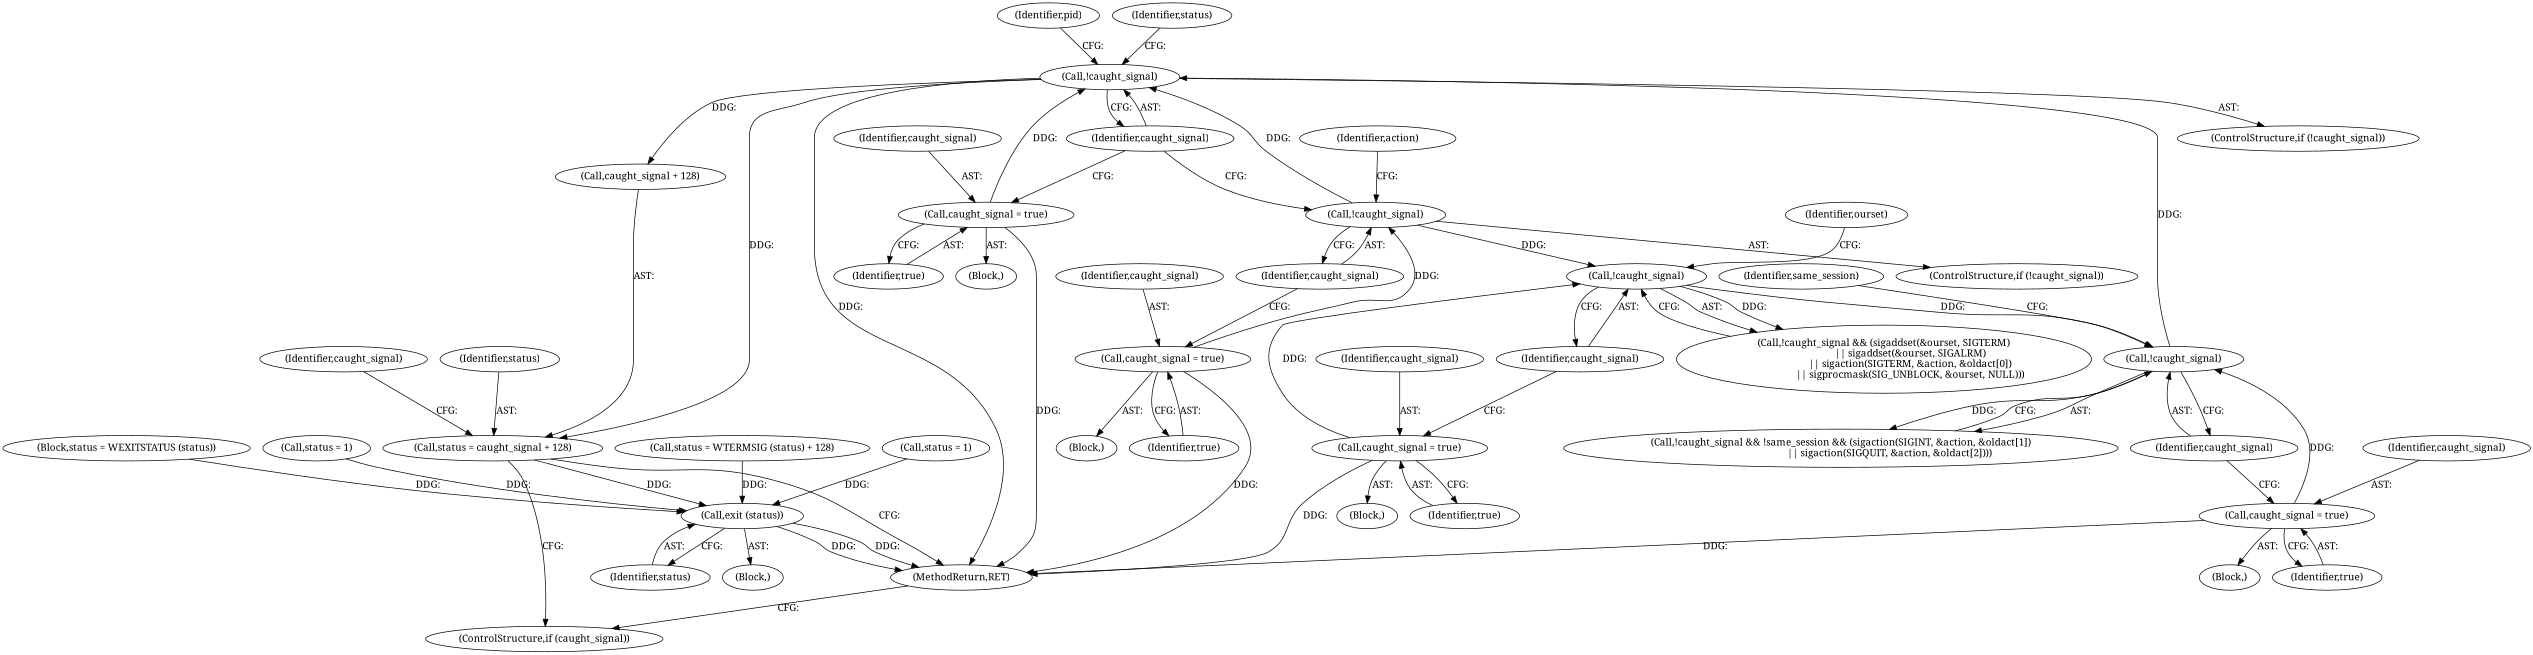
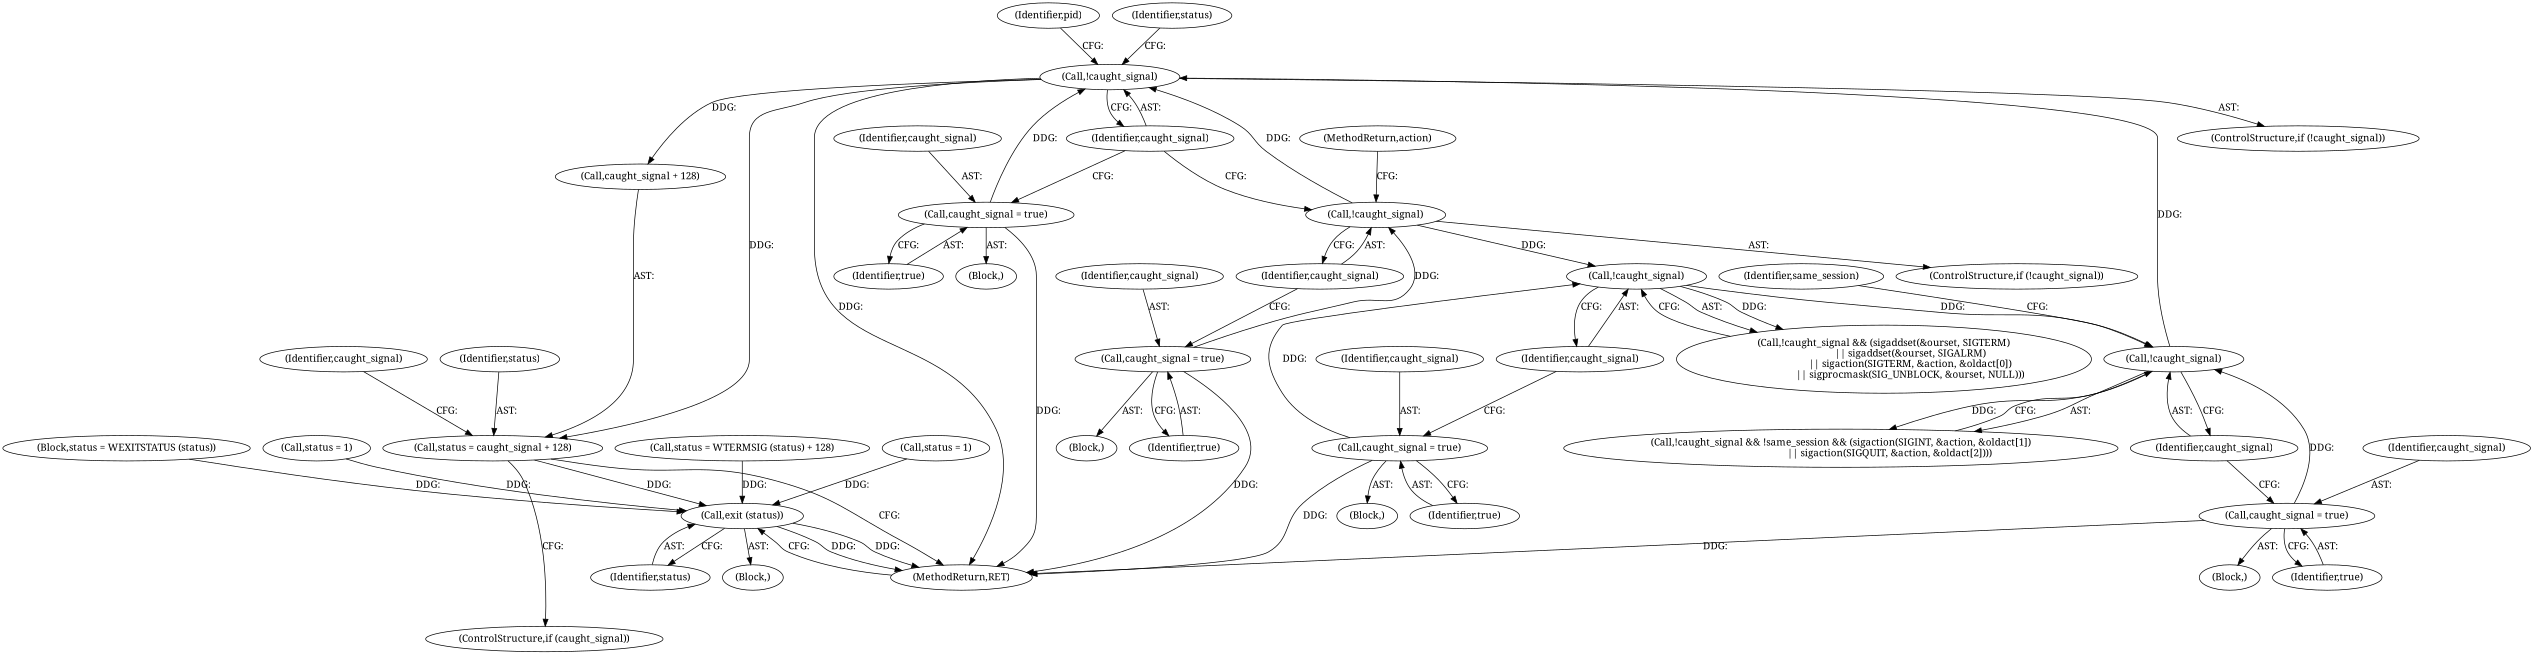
(1378, 139) -> (1378, 139)
(1847, 215) -> none
(764, 607) -> (824, 564)
